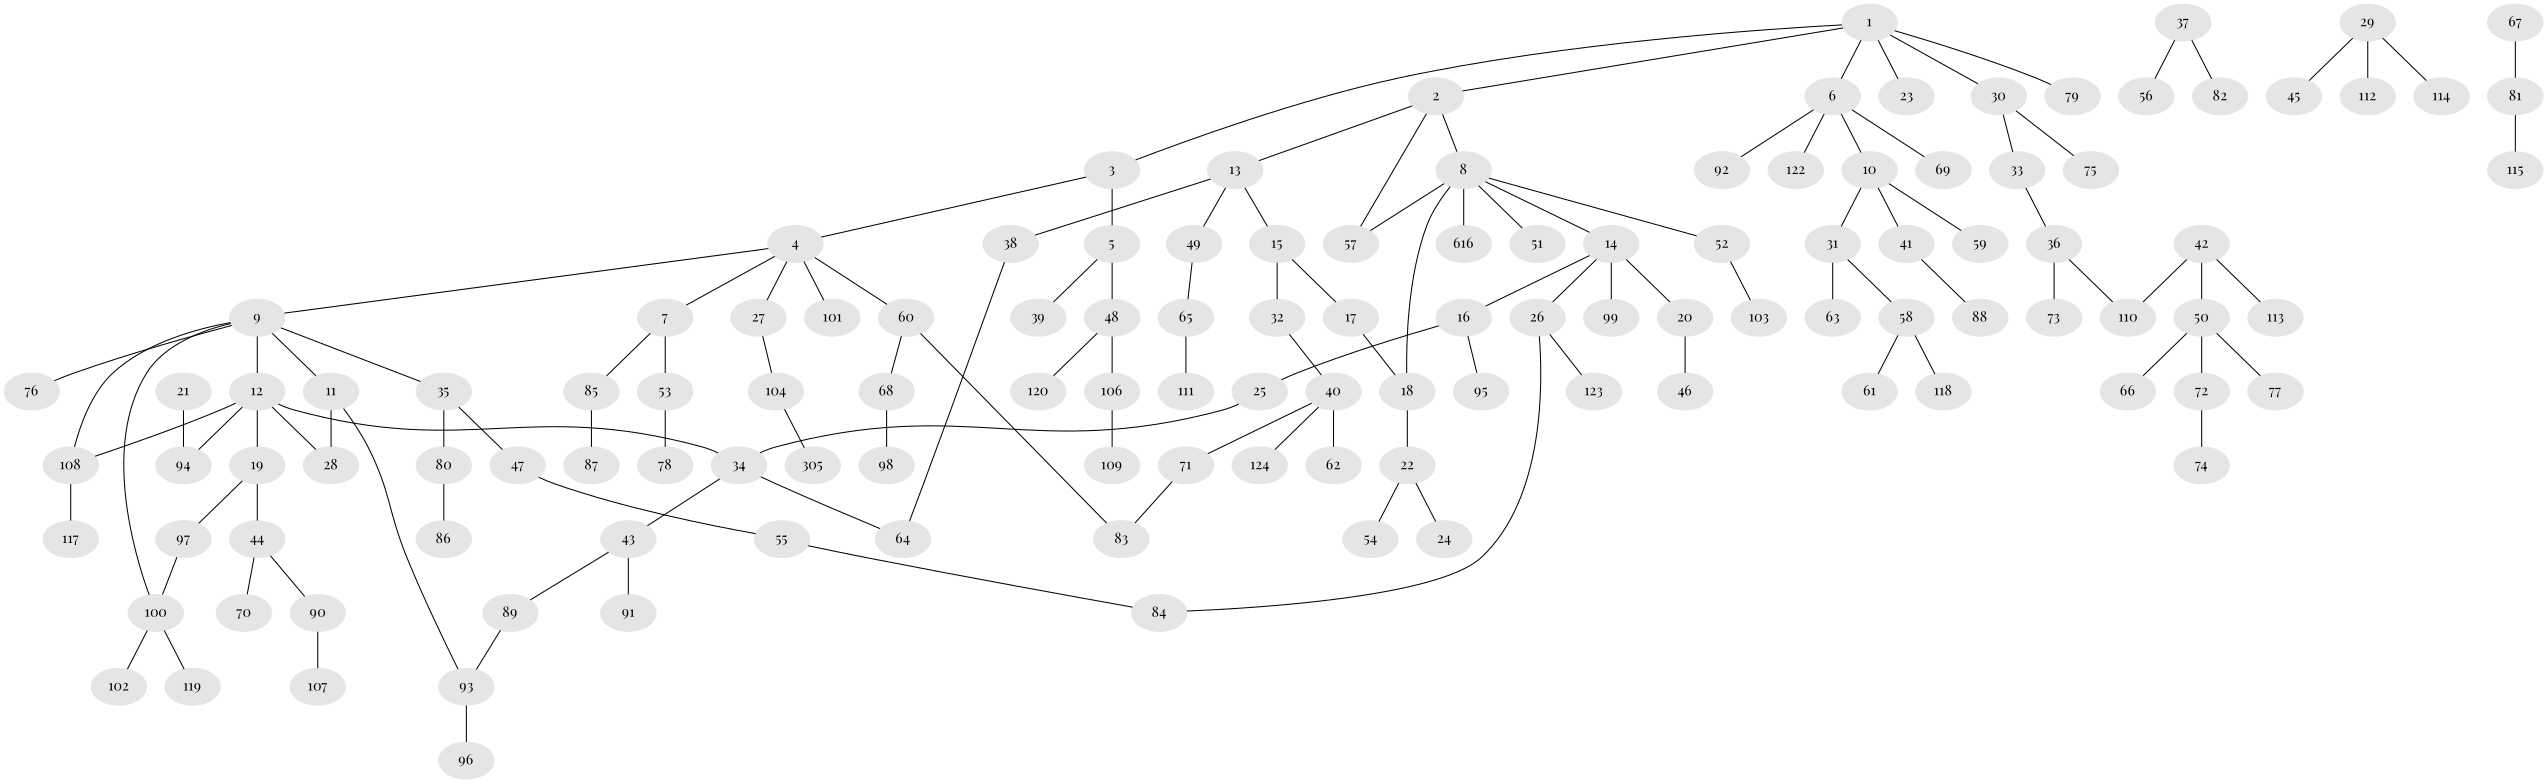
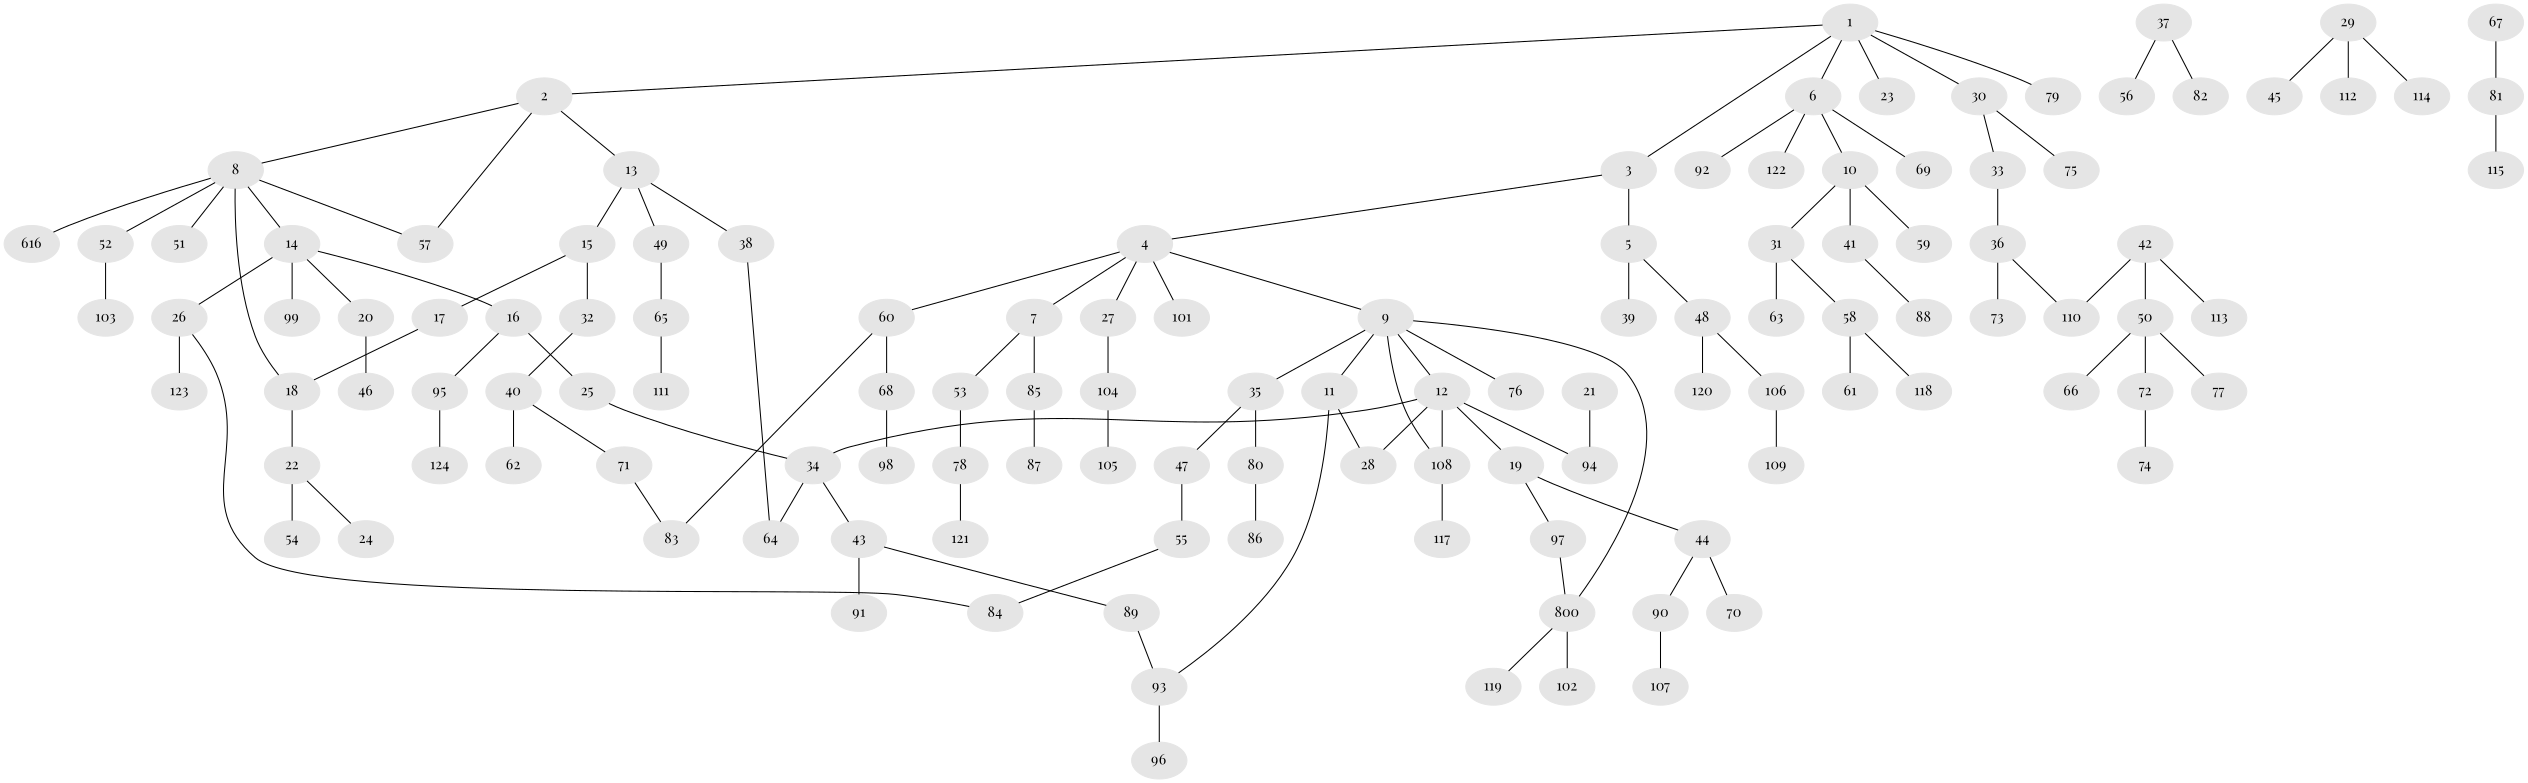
(1297, 428) -> (440, 429)
(813, 465) -> (1108, 465)
none -> (960, 539)
(156, 613) -> (1567, 613)
